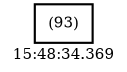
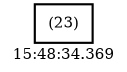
(64, 24) -> (64, 24)
